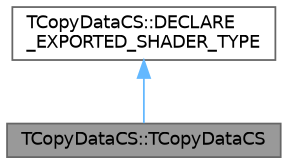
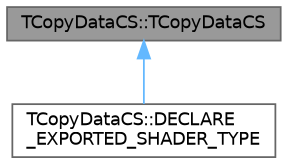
(144, 101) -> (144, 81)
